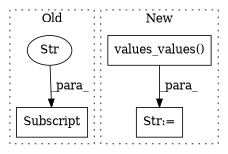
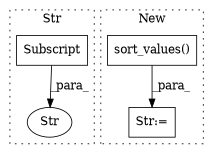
(52, 19) -> (52, 19)
(159, 50) -> (152, 50)
(51, 82) -> (51, 82)
